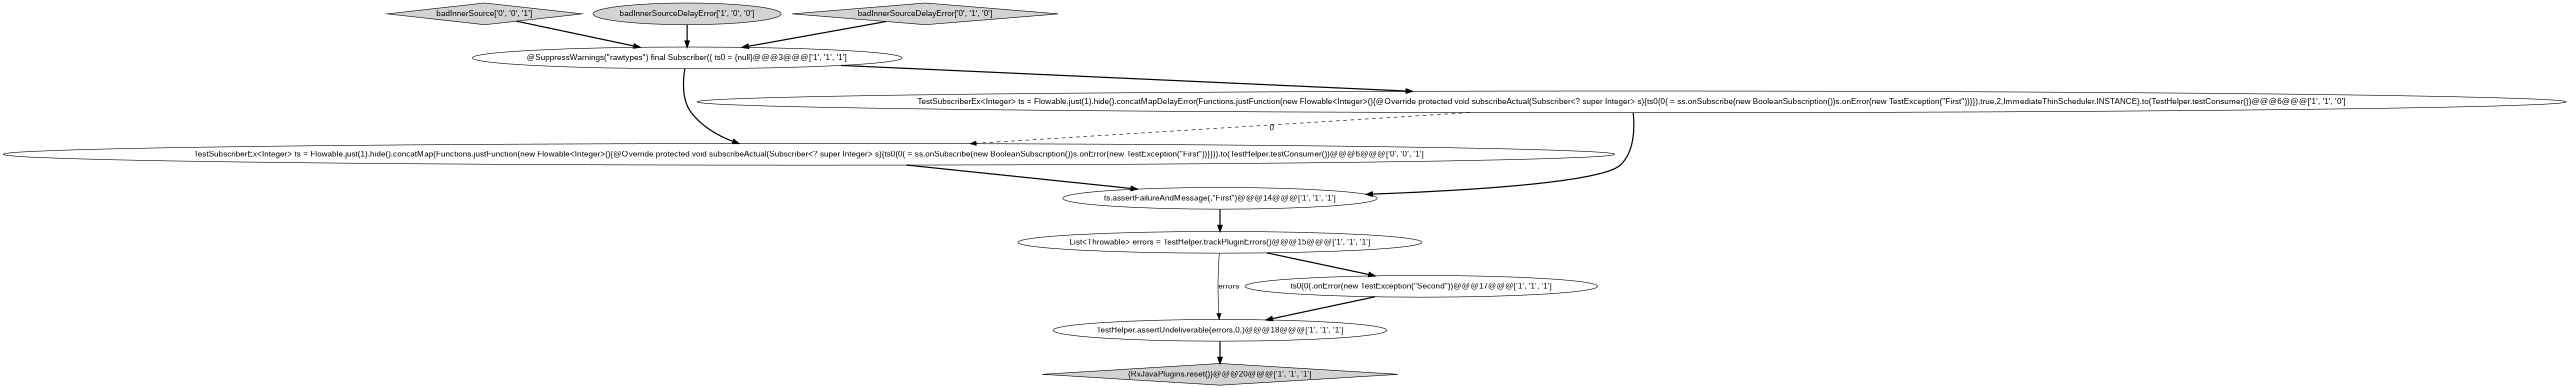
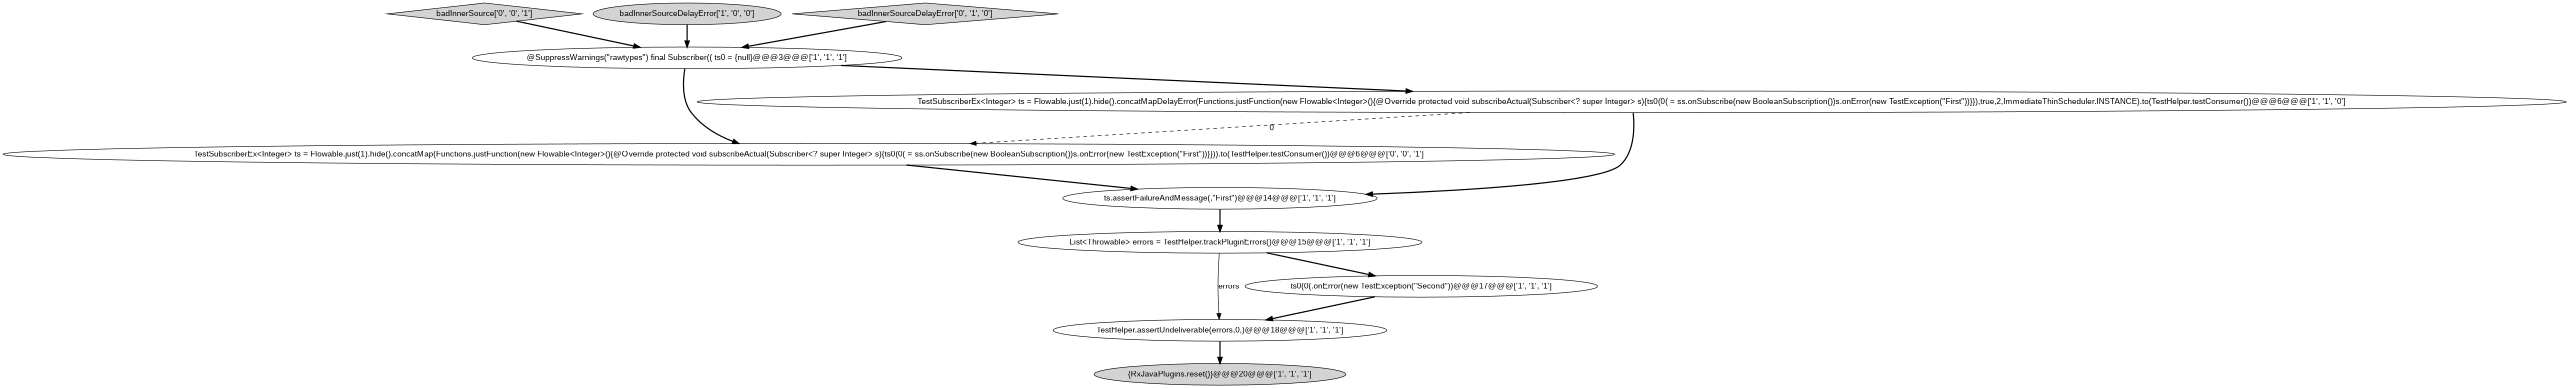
(1220, 374) -> (1220, 374)
